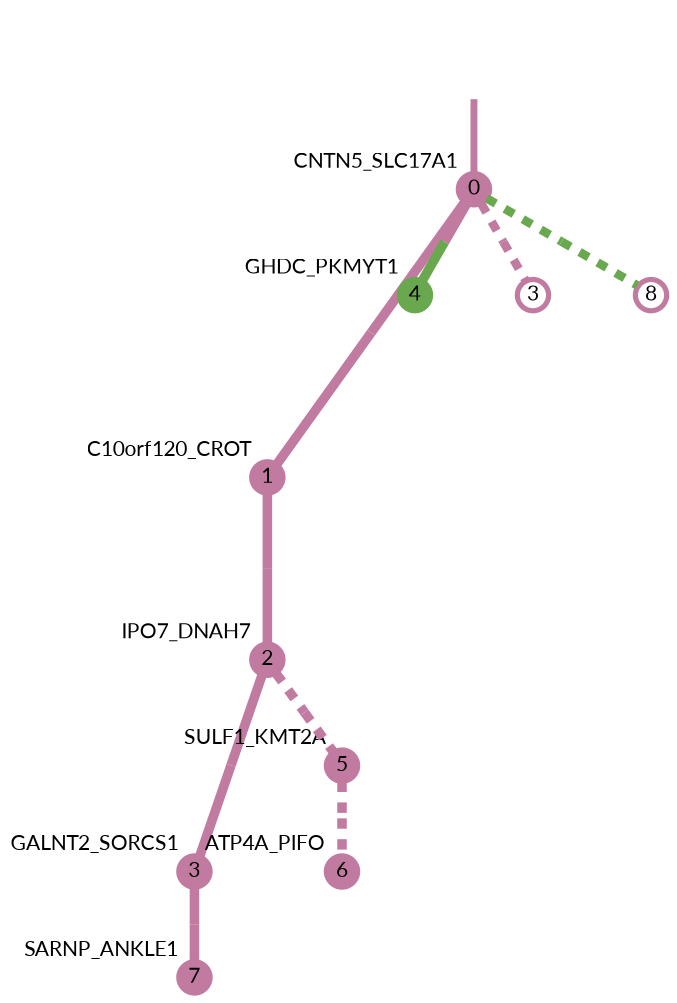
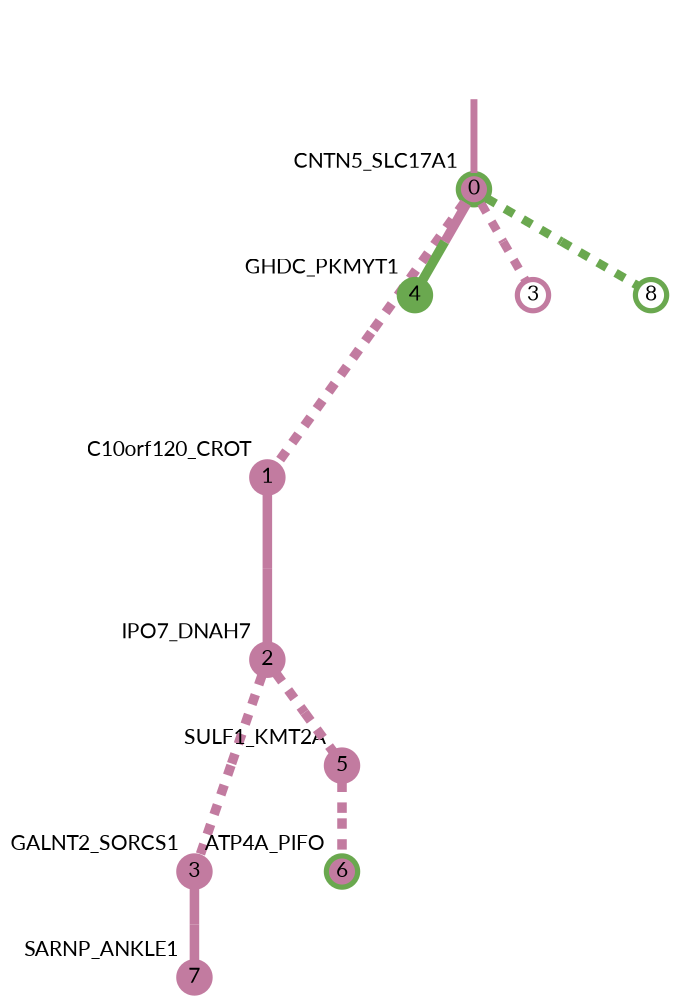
(474, 189) -> (474, 189)
(651, 295) -> (651, 295)
(371, 333) -> (371, 333)
(231, 765) -> (231, 765)
(342, 872) -> (342, 872)
